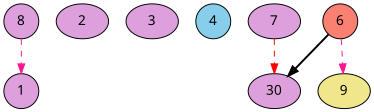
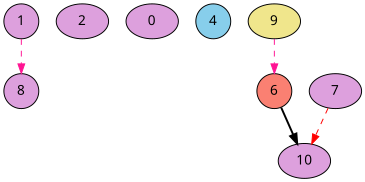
(152, 21) -> (152, 21)
(21, 51) -> (21, 51)
(342, 51) -> (274, 51)
(274, 91) -> (304, 161)
